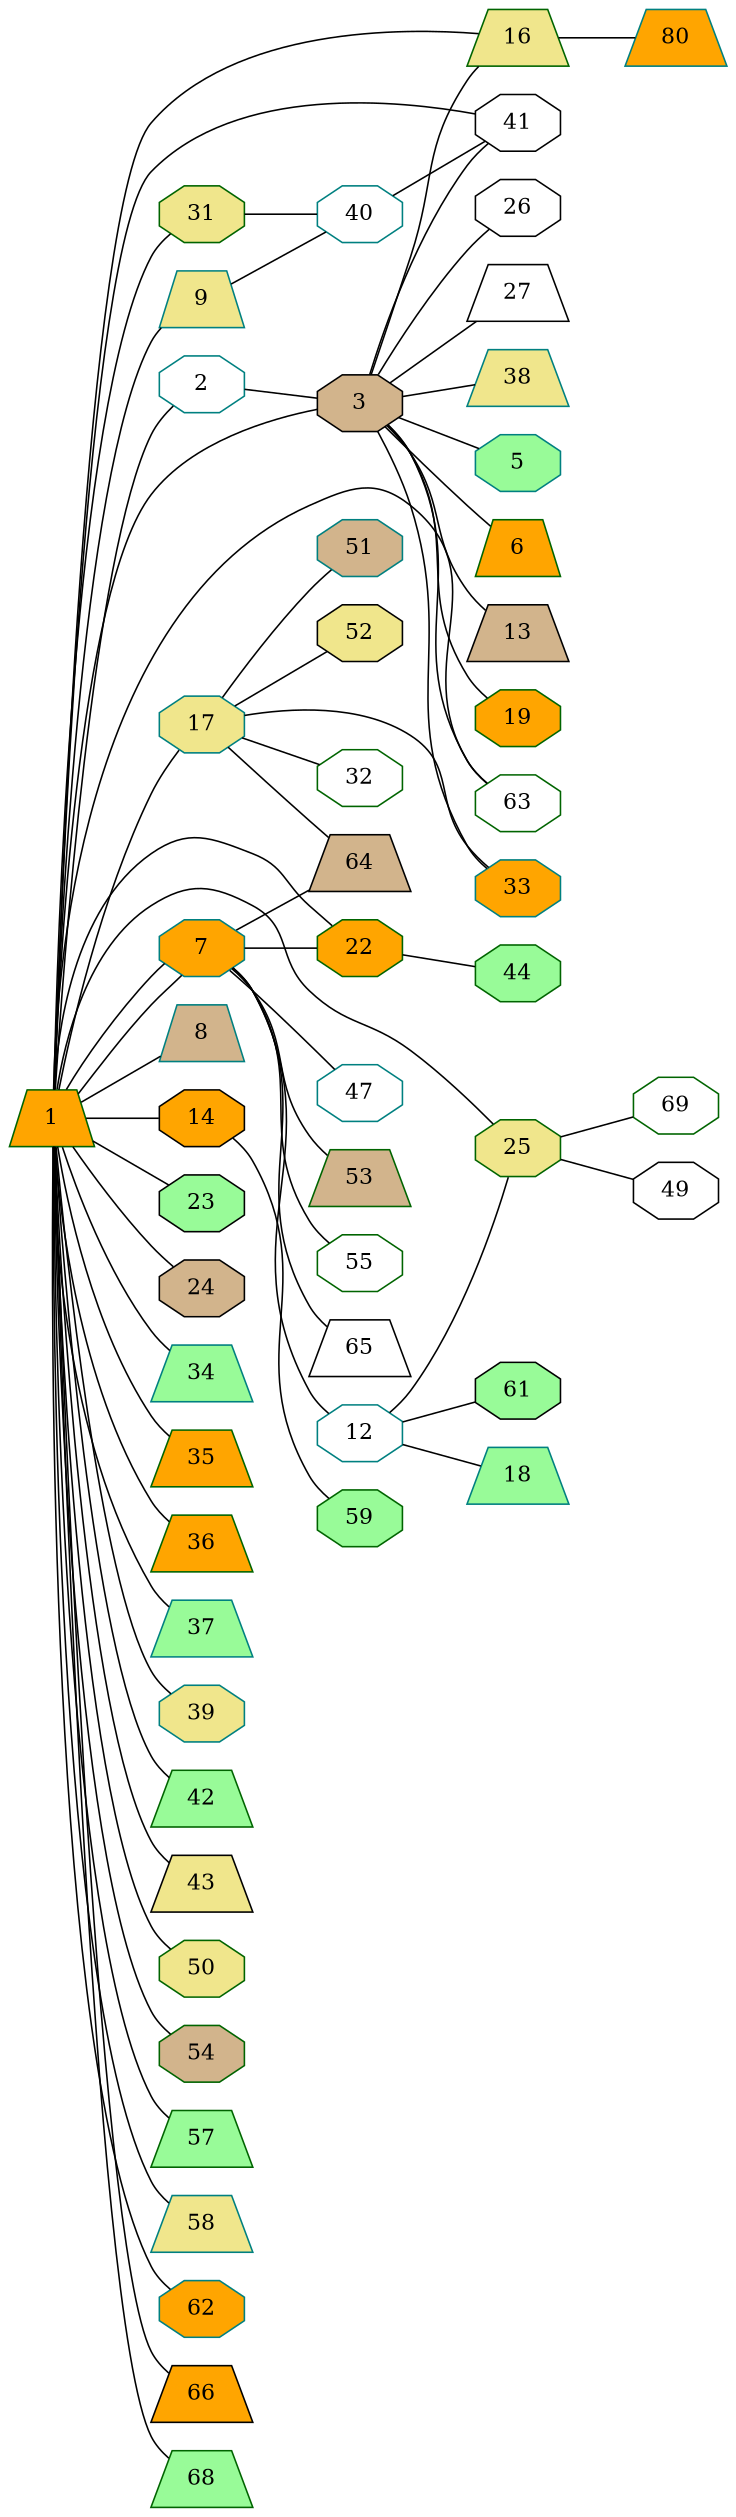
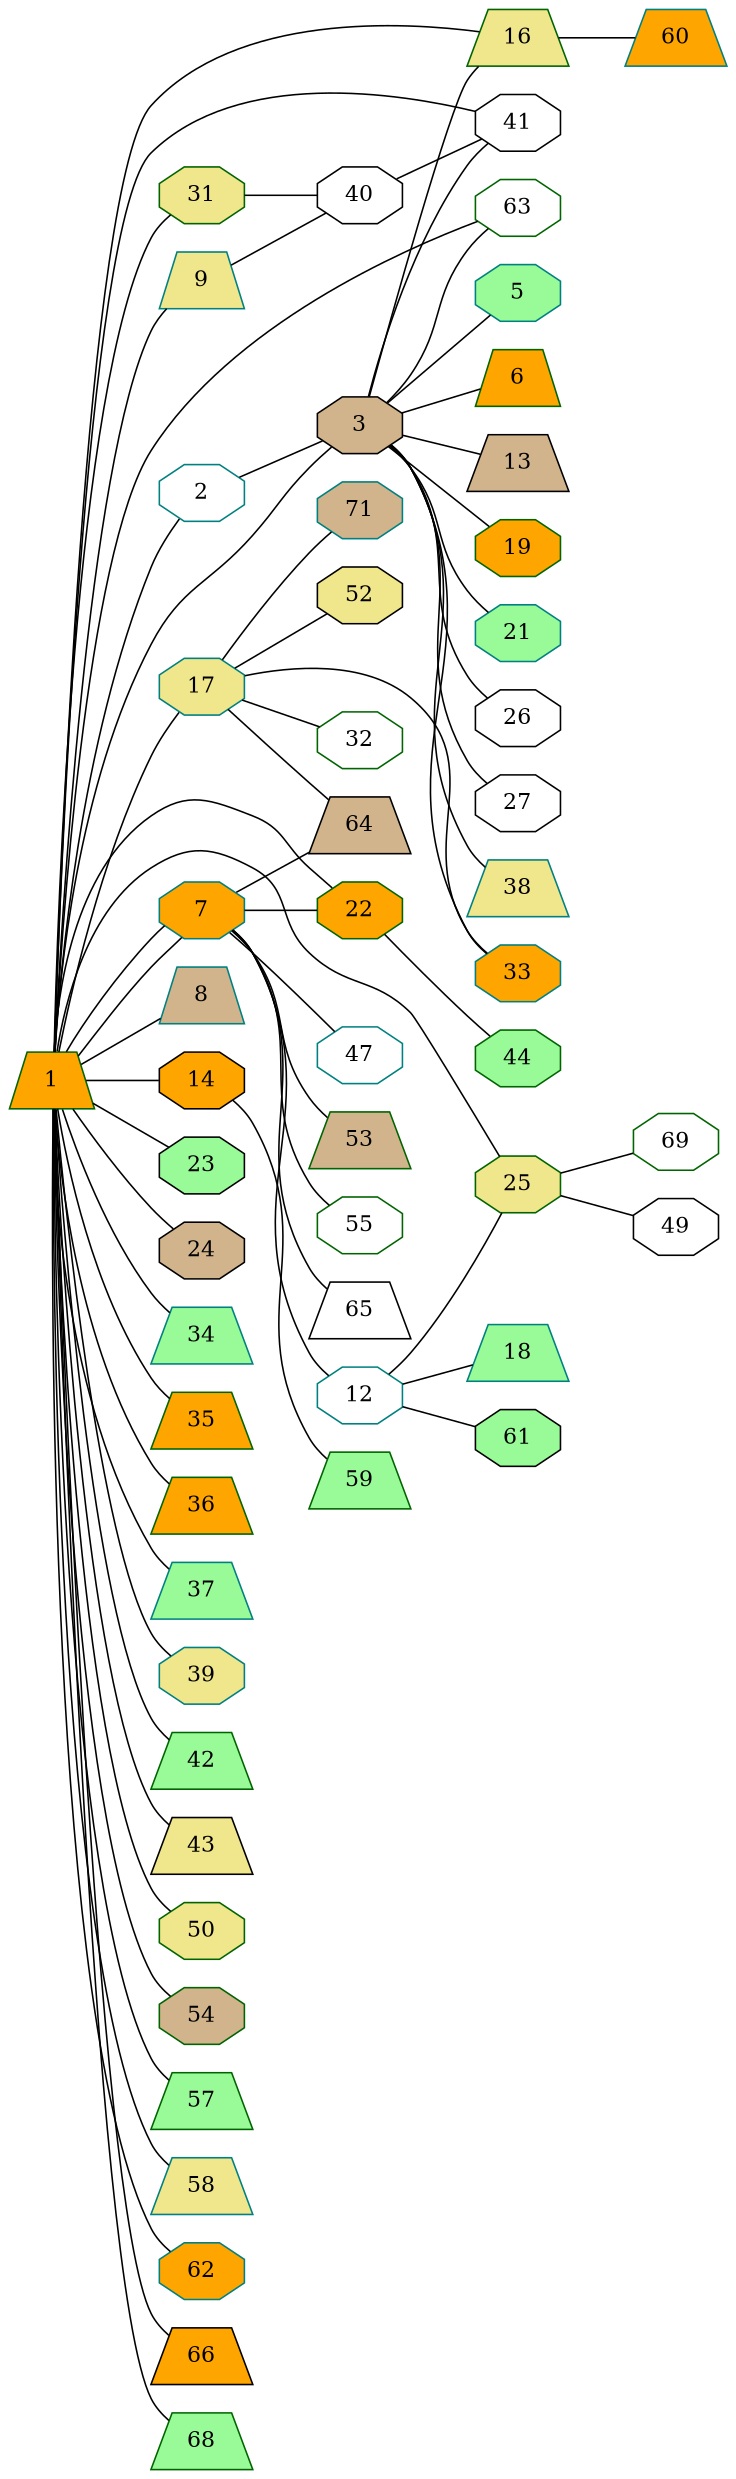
(676, 38) -> (676, 38)
(360, 214) -> (360, 195)
(518, 293) -> (518, 803)
(360, 548) -> (360, 510)
none -> (518, 633)
(360, 1518) -> (360, 1481)
